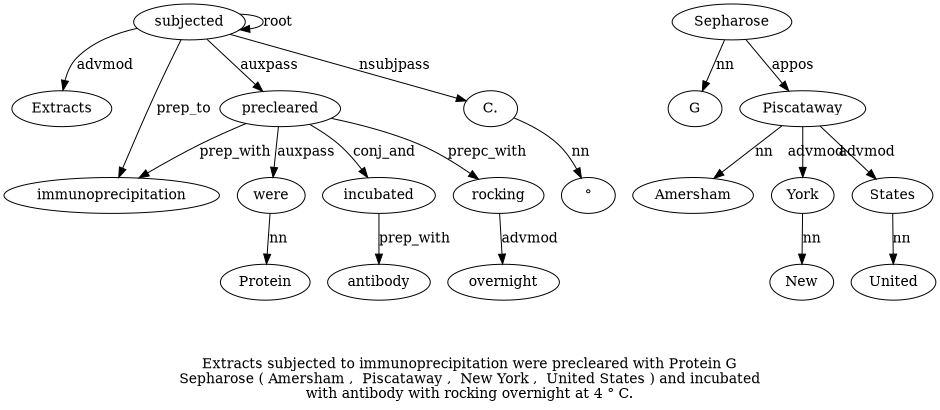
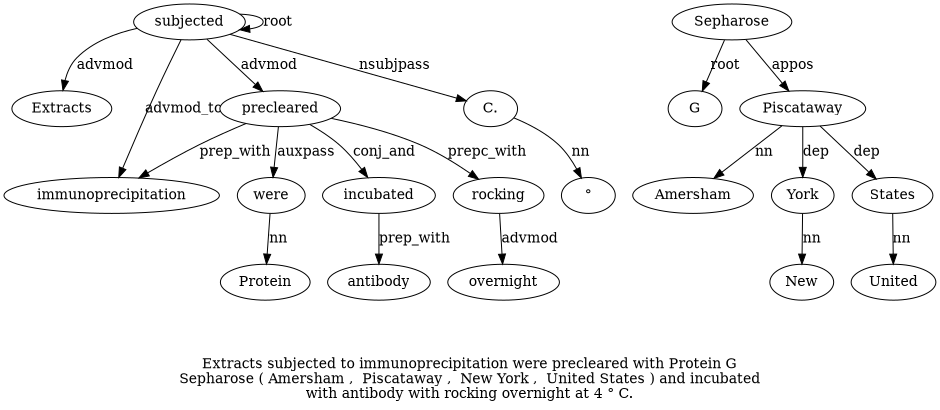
(269, 65) -> (269, 65)
(725, 65) -> (725, 65)
(184, 109) -> (184, 109)
(816, 152) -> (816, 152)
(867, 152) -> (867, 152)
